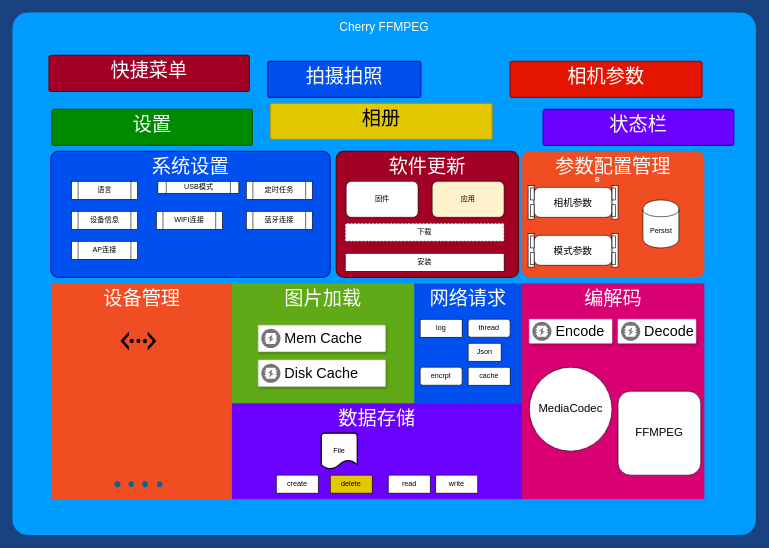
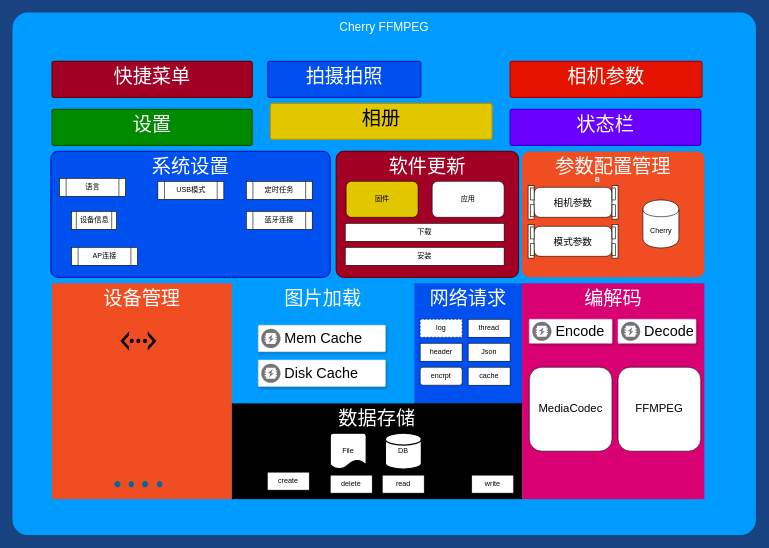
(149, 74) -> (152, 80)
(639, 128) -> (606, 128)
(198, 188) -> (191, 191)
(104, 191) -> (92, 188)
(382, 200) -> (382, 200)
(468, 200) -> (468, 200)
(104, 221) -> (94, 221)
(189, 221) -> none
(662, 231) -> (662, 231)
(425, 233) -> (425, 233)
(104, 251) -> (104, 257)
(573, 251) -> (573, 242)
(425, 263) -> (425, 257)
(323, 292) -> (323, 292)
(441, 329) -> (441, 329)
(489, 329) -> (489, 329)
none -> (441, 353)
(485, 353) -> (489, 353)
(571, 410) -> (571, 410)
(660, 434) -> (660, 410)
(339, 452) -> (348, 452)
(377, 452) -> (377, 452)
none -> (404, 452)
(297, 485) -> (288, 482)
(351, 485) -> (351, 485)
(409, 485) -> (403, 485)
(457, 485) -> (493, 485)
